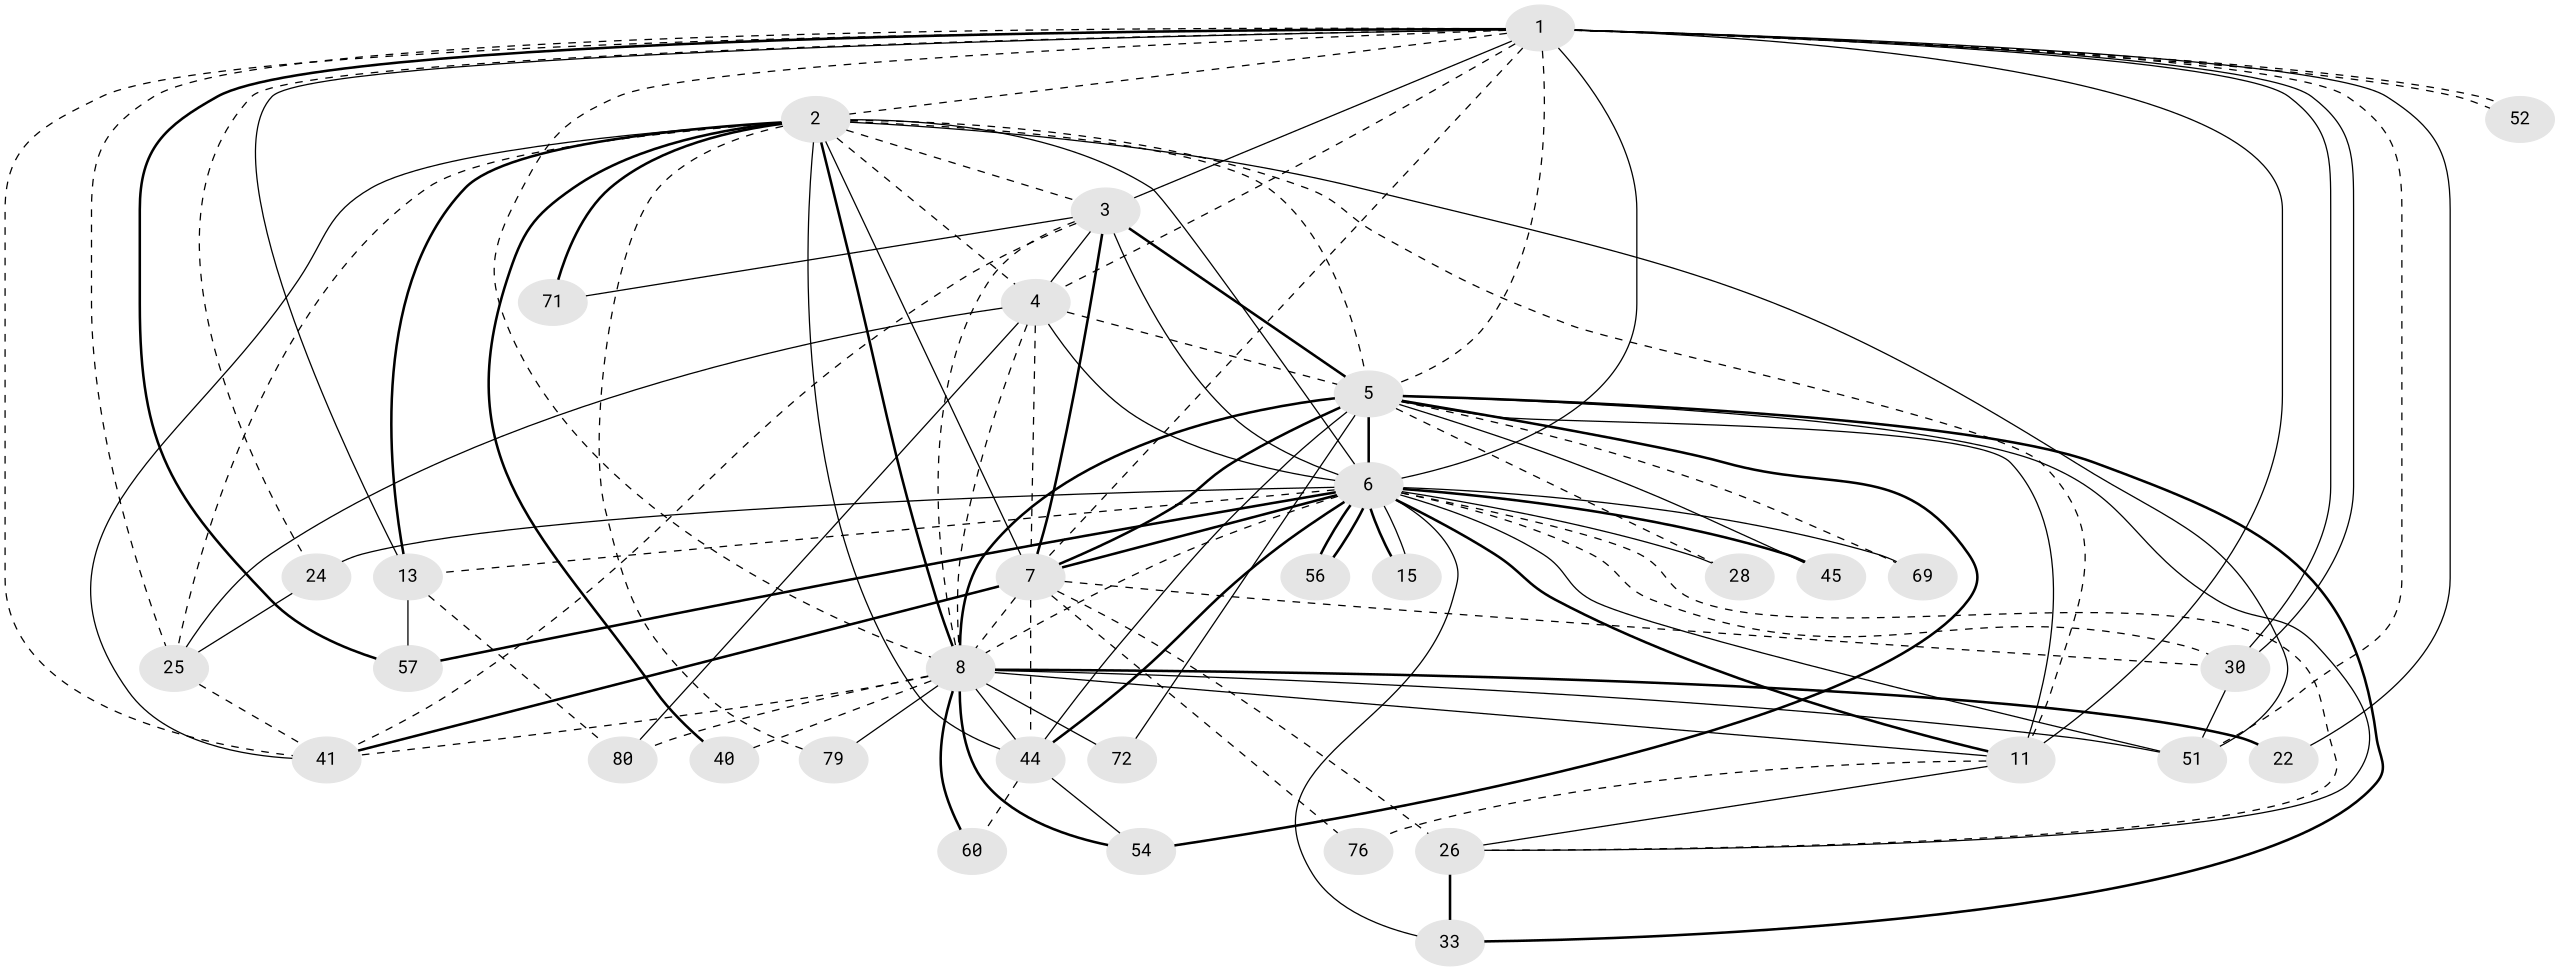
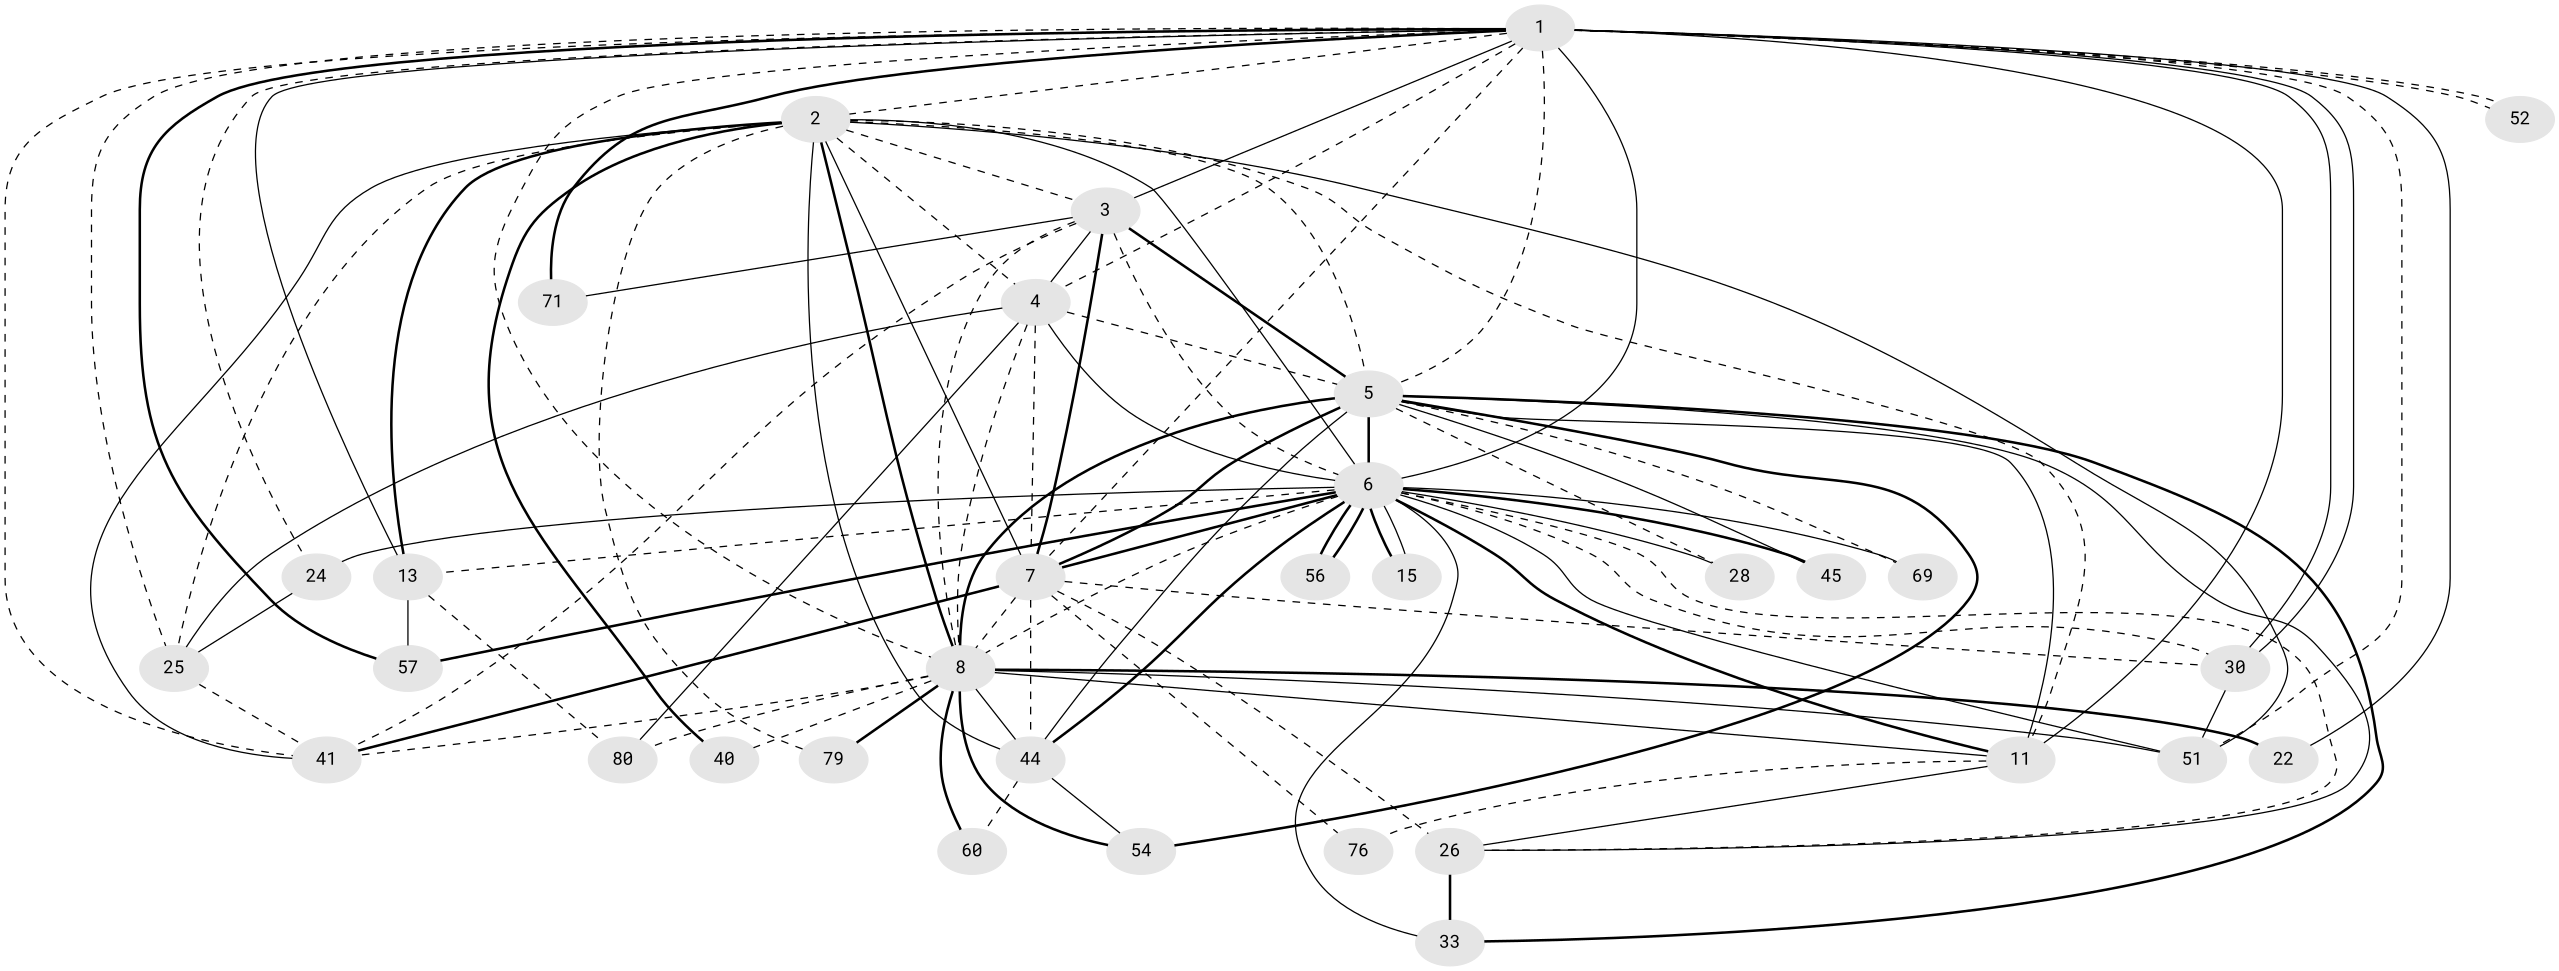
(643, 166) -> (978, 66)
(1199, 381) -> (1199, 381)
(897, 714) -> (897, 714)
(1122, 760) -> none
